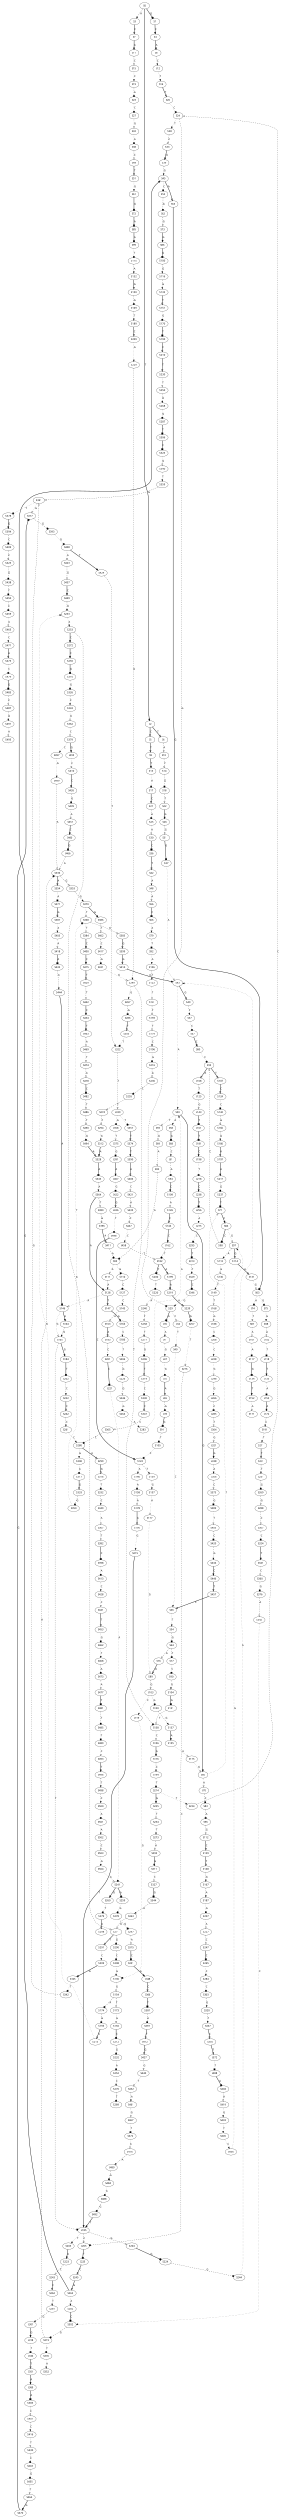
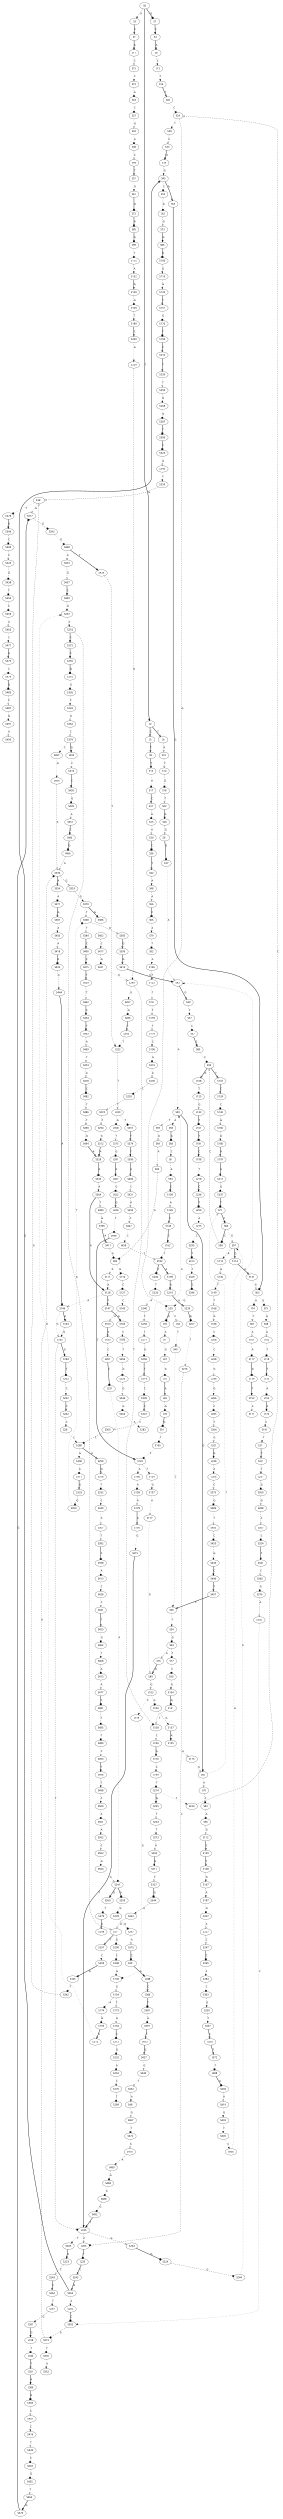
(101, 927) -> none
